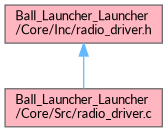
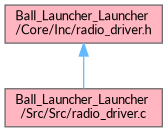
(84, 108) -> (84, 108)
